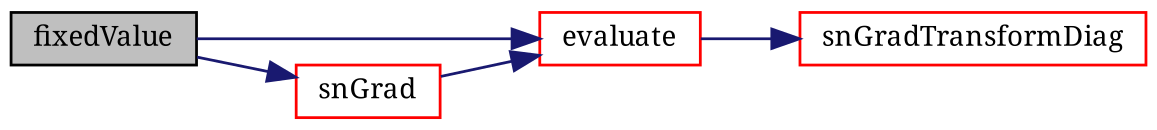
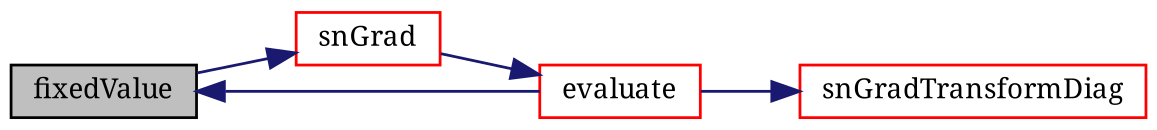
(354, 39) -> (383, 91)
